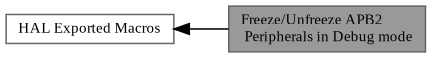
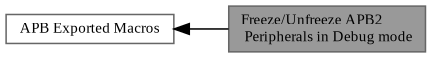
(90, 29) -> (90, 29)
